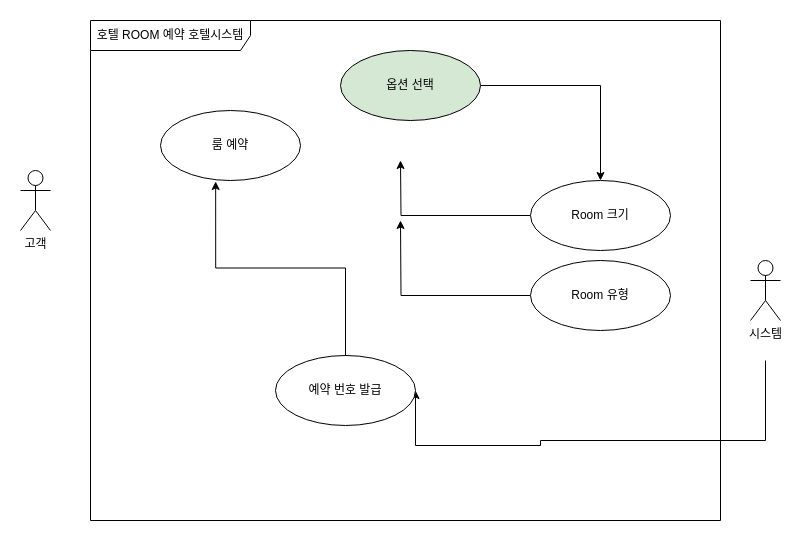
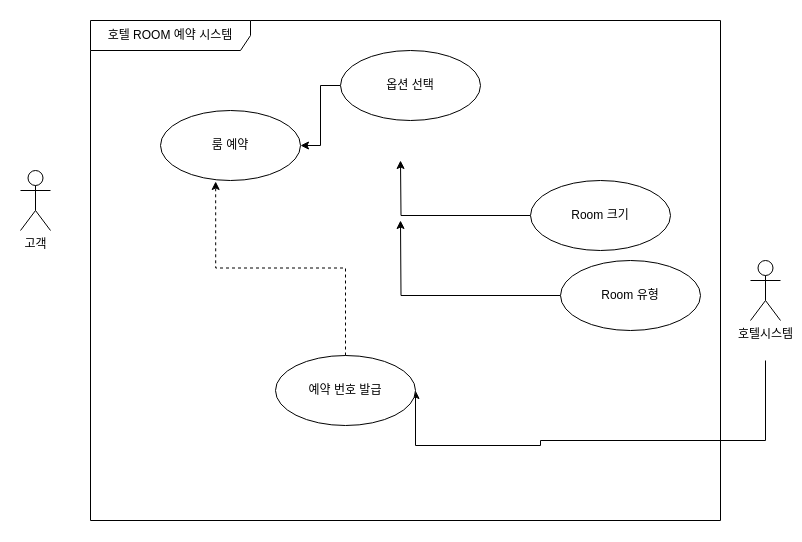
(171, 36) -> (171, 36)
(411, 86) -> (411, 86)
(585, 86) -> (321, 112)
(284, 268) -> (284, 268)
(601, 296) -> (631, 296)
(766, 335) -> (766, 335)
